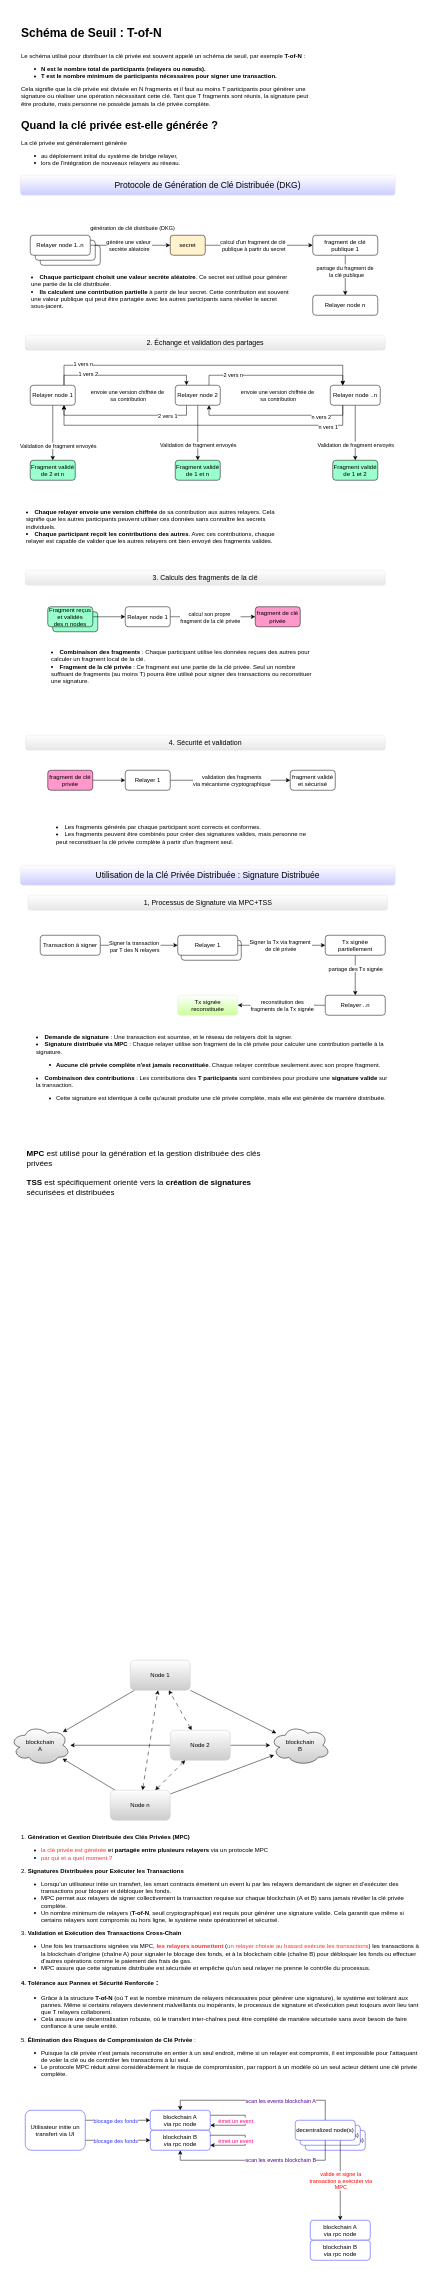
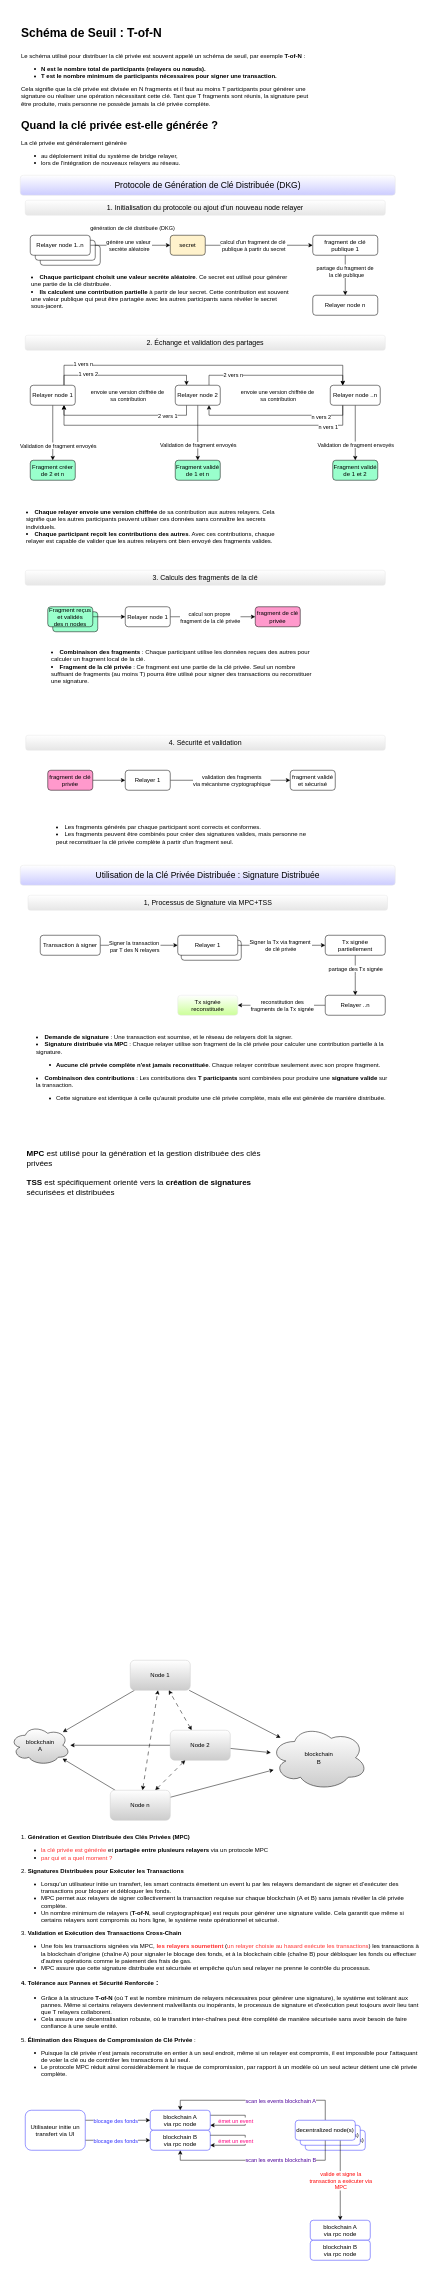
none -> (205, 208)
(53, 470) -> (53, 470)
(300, 1745) -> (319, 1758)
